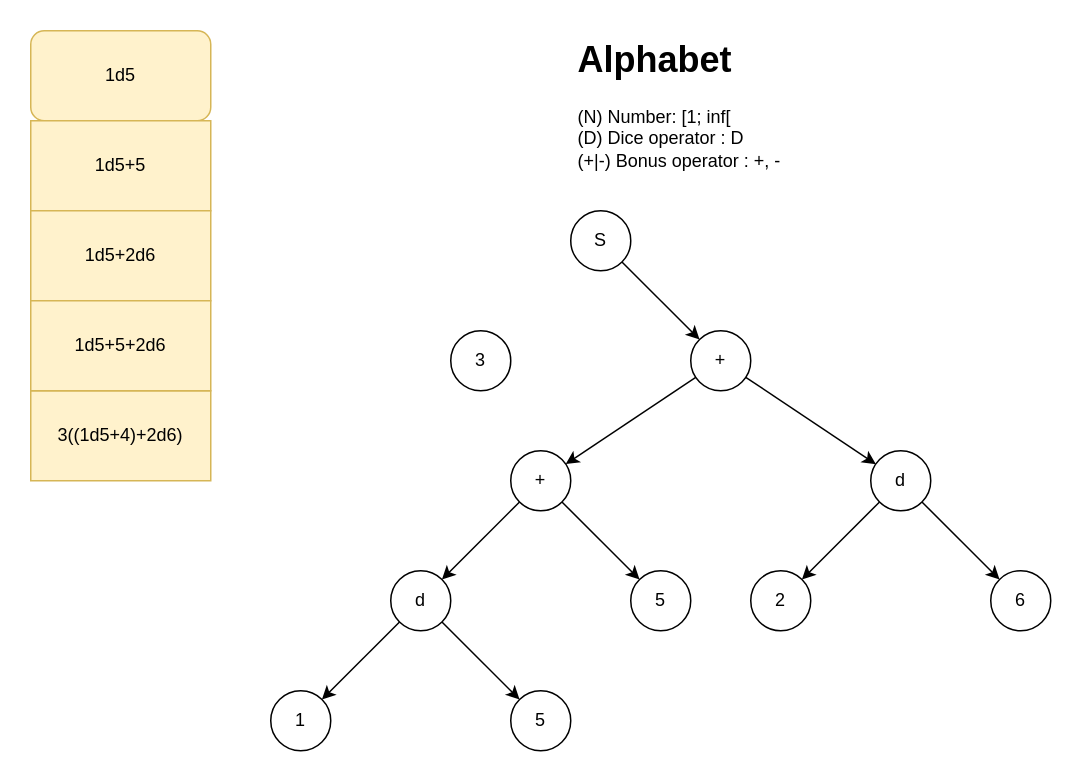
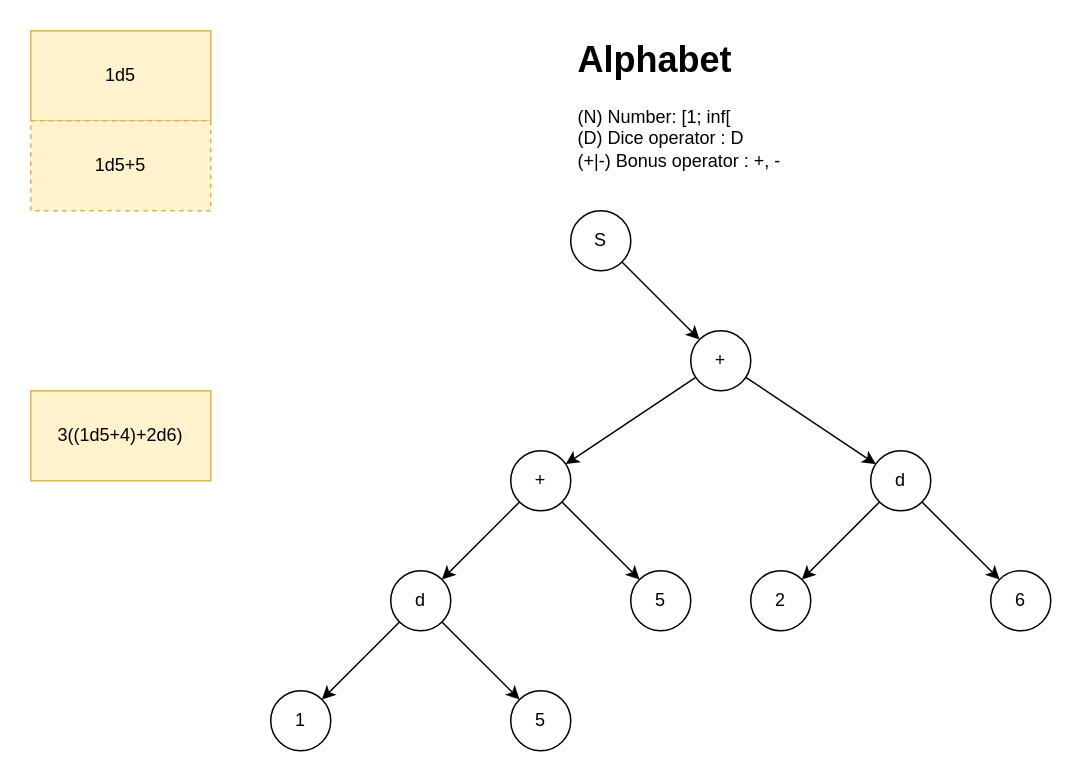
(121, 76) -> (121, 76)
(121, 166) -> (121, 166)
(121, 256) -> none
(121, 346) -> none
(481, 361) -> none
